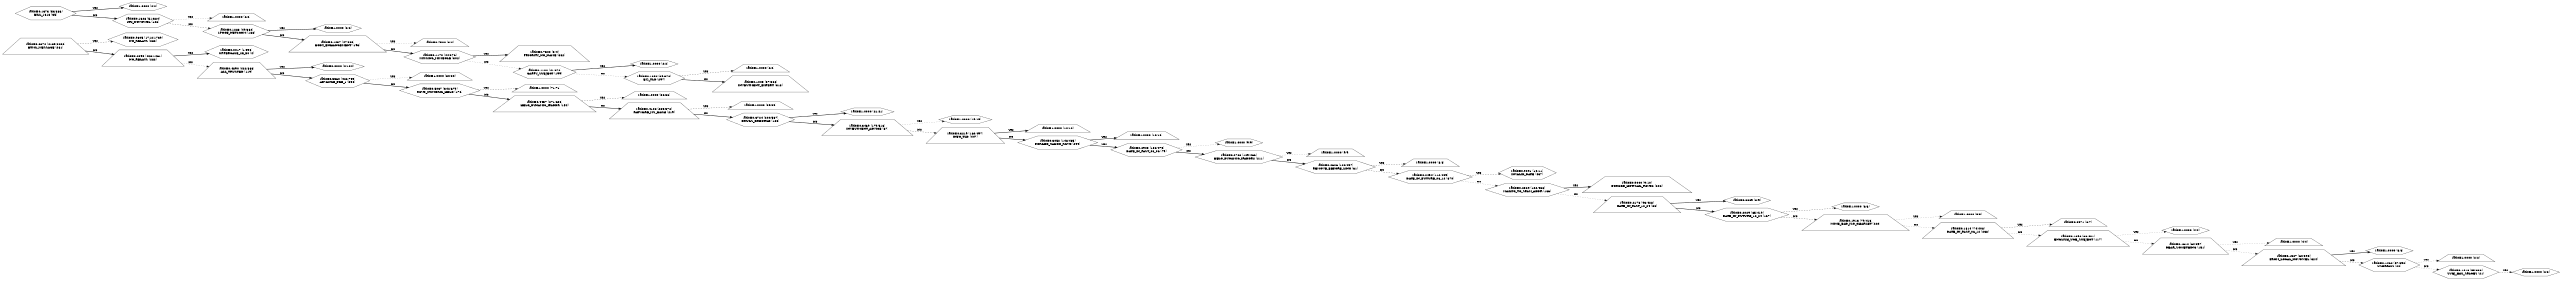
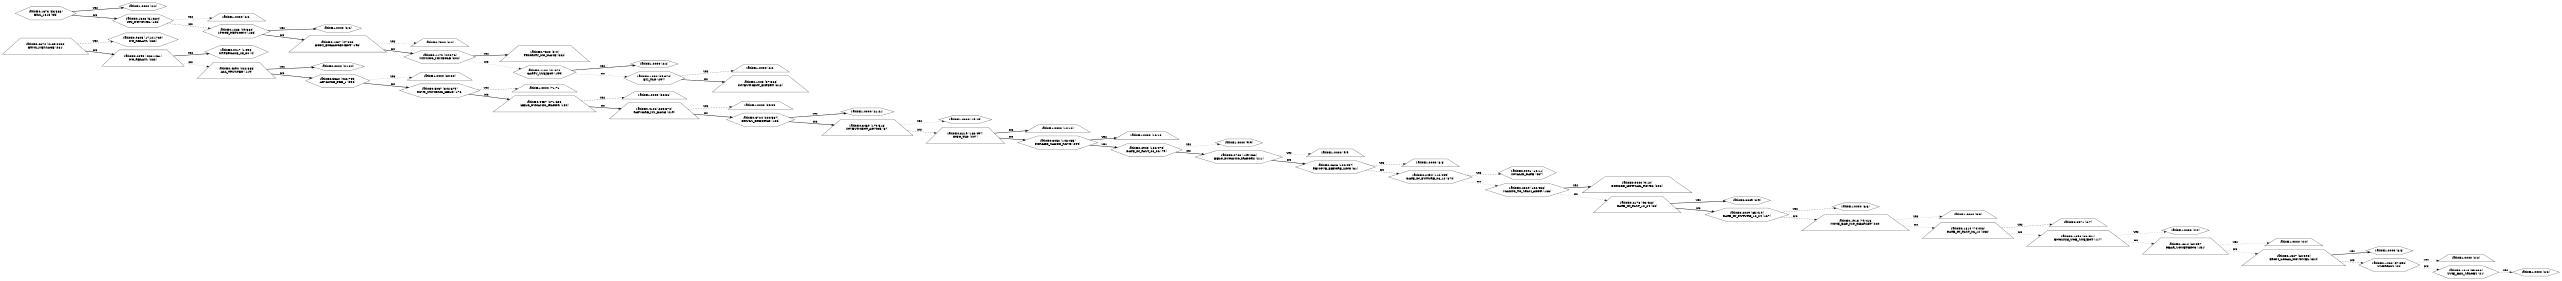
(1011, 130) -> (1011, 130)
